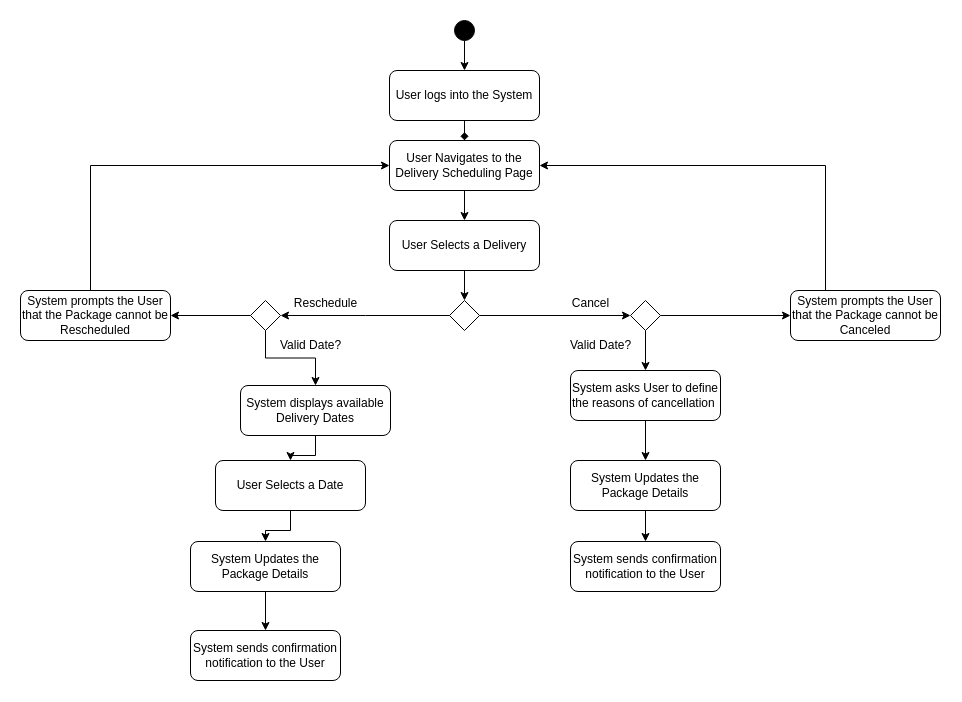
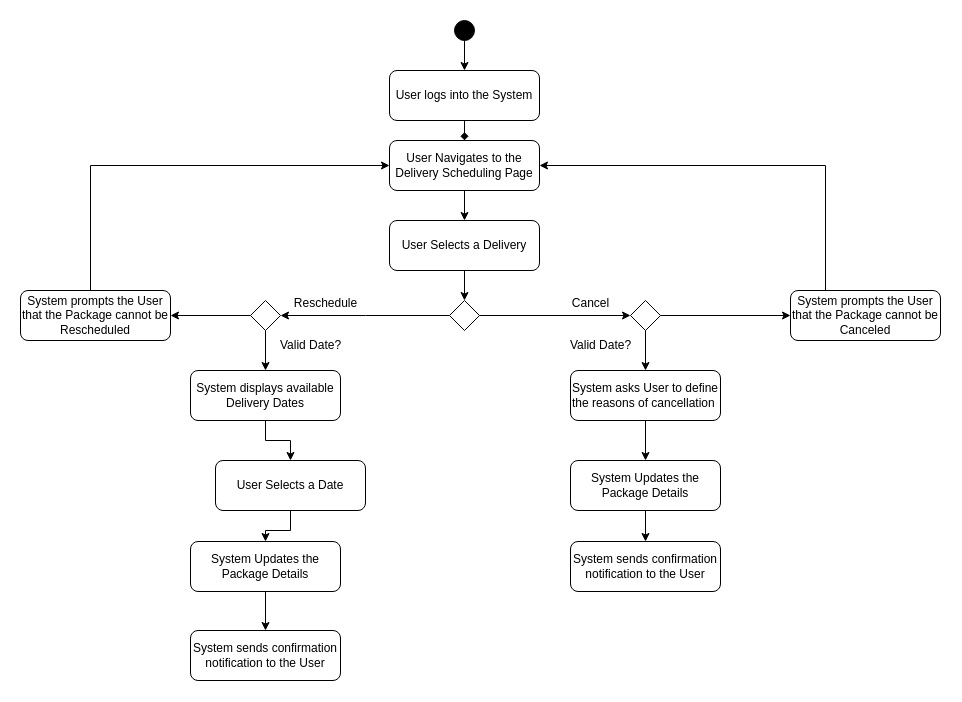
(316, 411) -> (266, 396)
